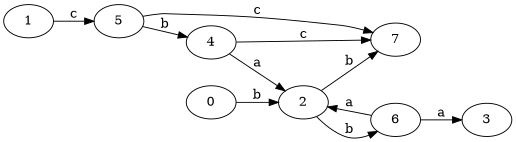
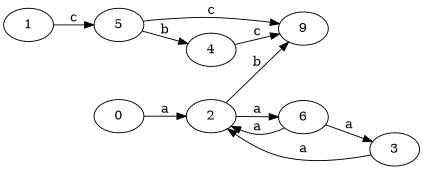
(396, 40) -> (303, 29)
(253, 70) -> (301, 160)
(257, 95) -> (165, 109)
(350, 130) -> (257, 109)
